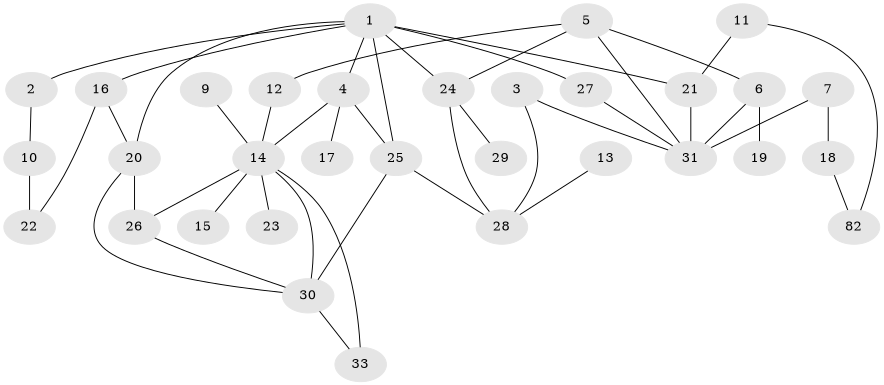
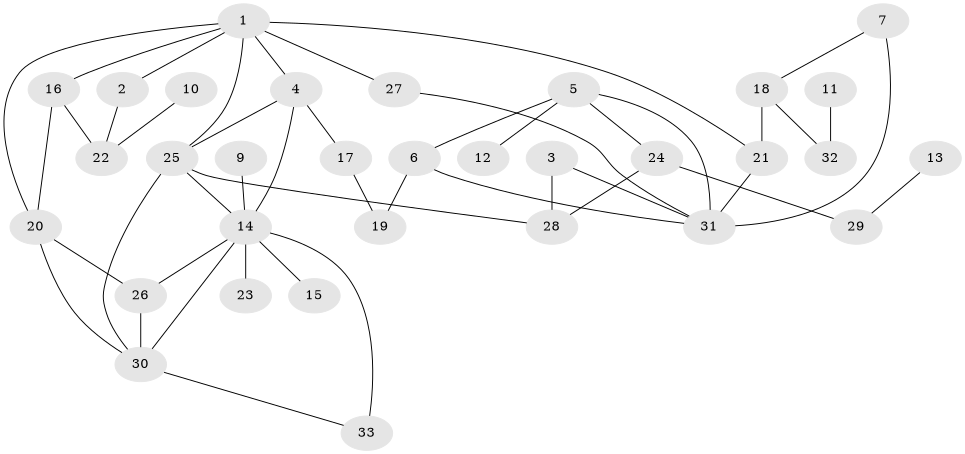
(409, 55) -> none
(717, 55) -> (762, 124)
(31, 124) -> (112, 124)
(267, 124) -> (209, 193)
none -> (363, 193)
(554, 193) -> (896, 193)
(854, 227) -> (831, 158)
